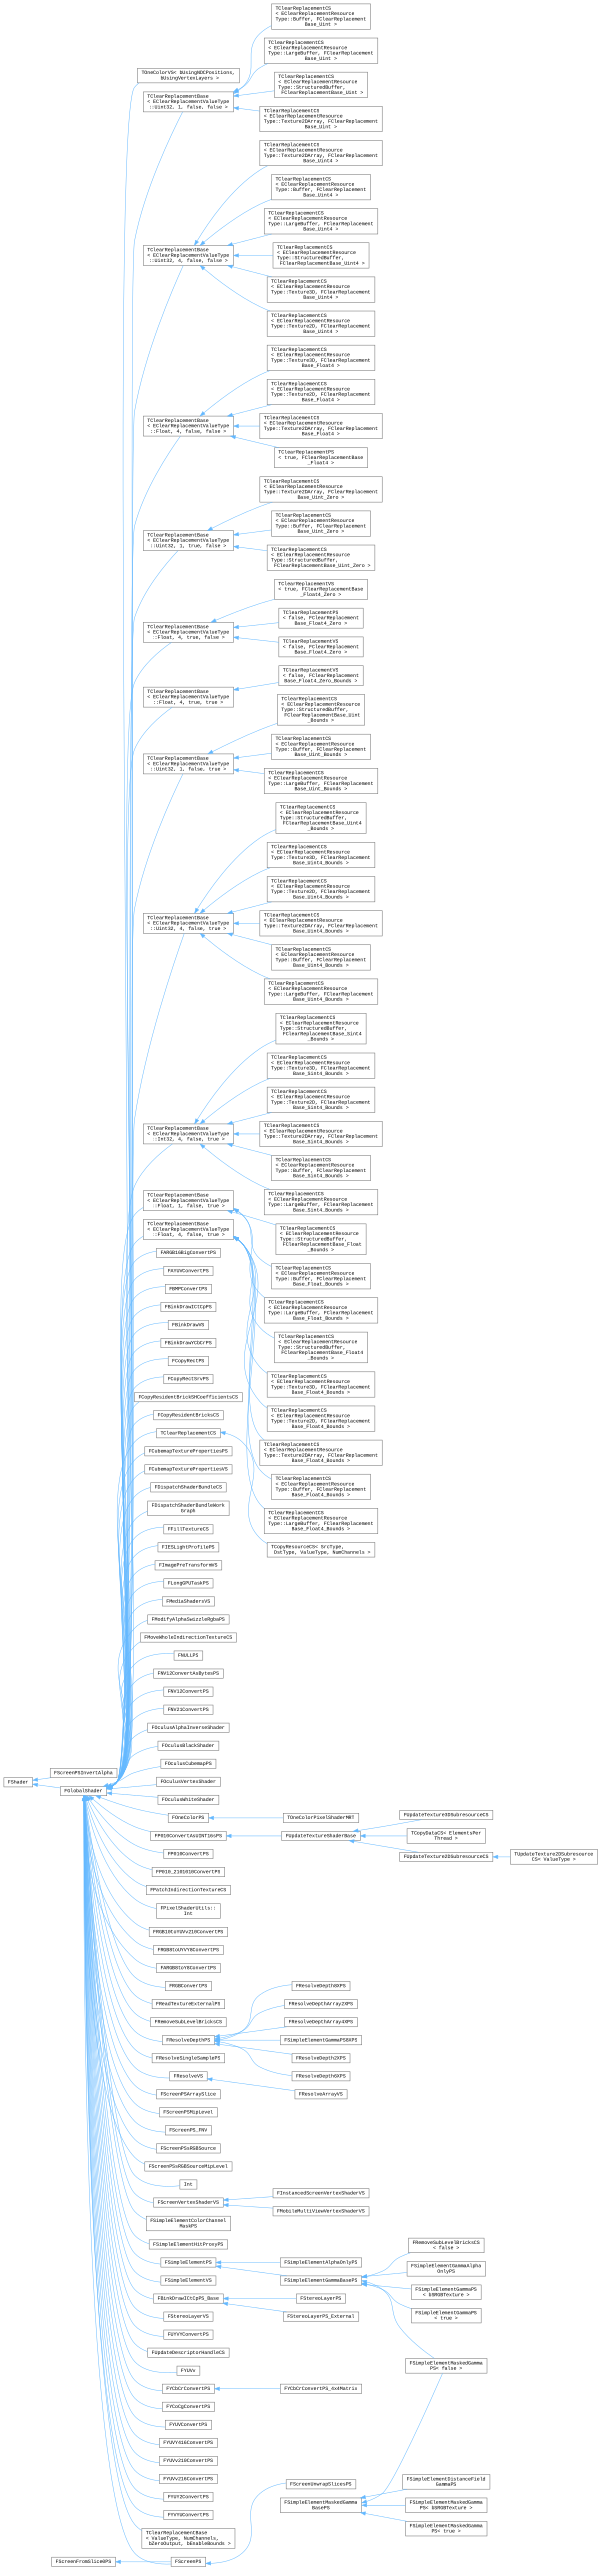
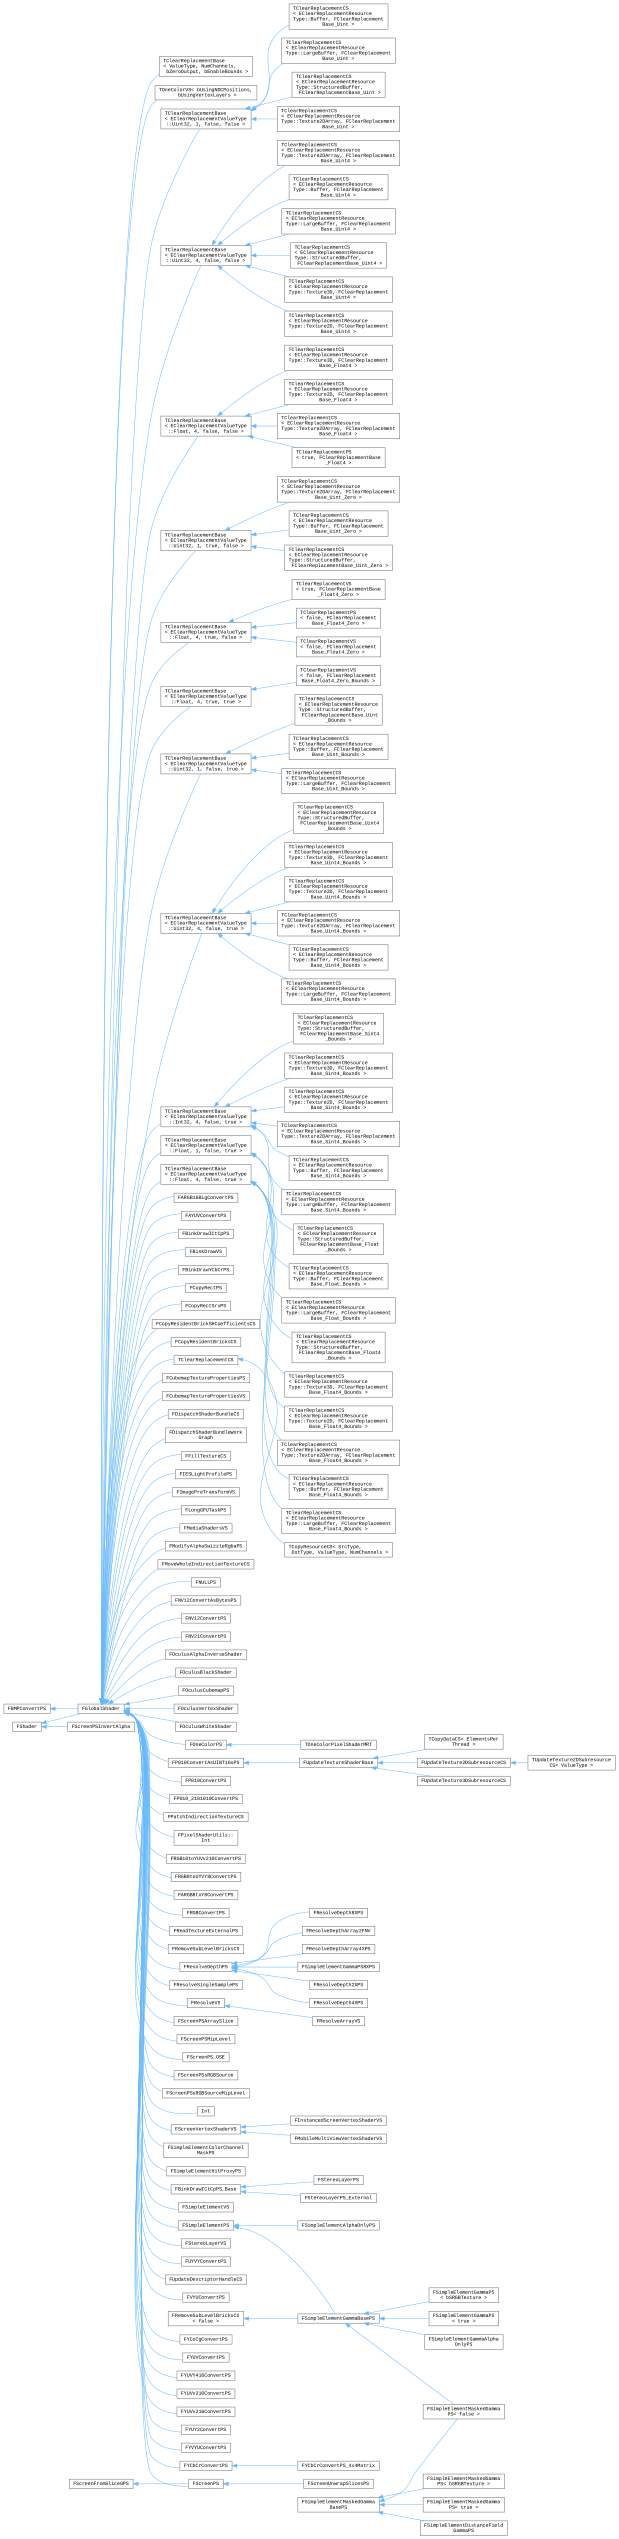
(124, 1527) -> (67, 1709)
(321, 2004) -> (339, 1931)
(321, 2076) -> (339, 2003)
(188, 2130) -> (206, 2057)
(389, 2266) -> (273, 2319)
(188, 2371) -> (206, 2298)
